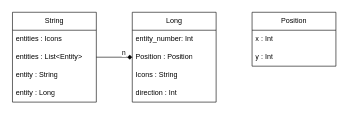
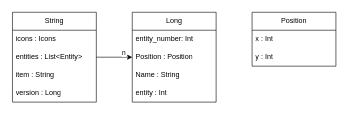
(43, 39) -> (38, 39)
(126, 57) -> (126, 57)
(41, 75) -> (37, 75)
(160, 75) -> (158, 75)
(38, 93) -> (40, 93)
(161, 93) -> (156, 93)
